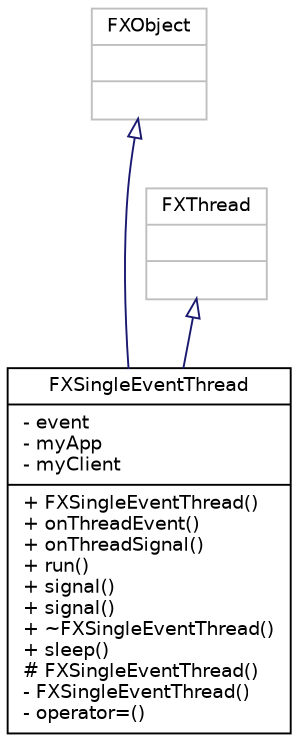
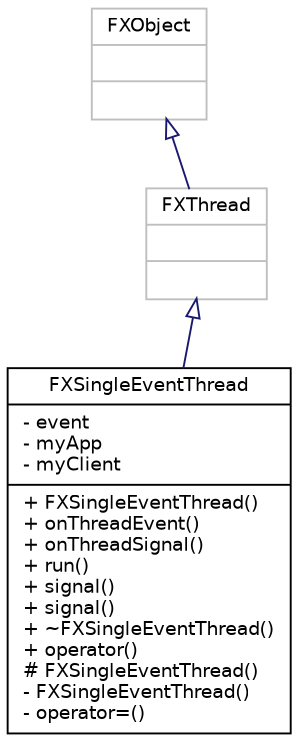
(125, 253) -> (181, 163)
(67, 650) -> (81, 650)
